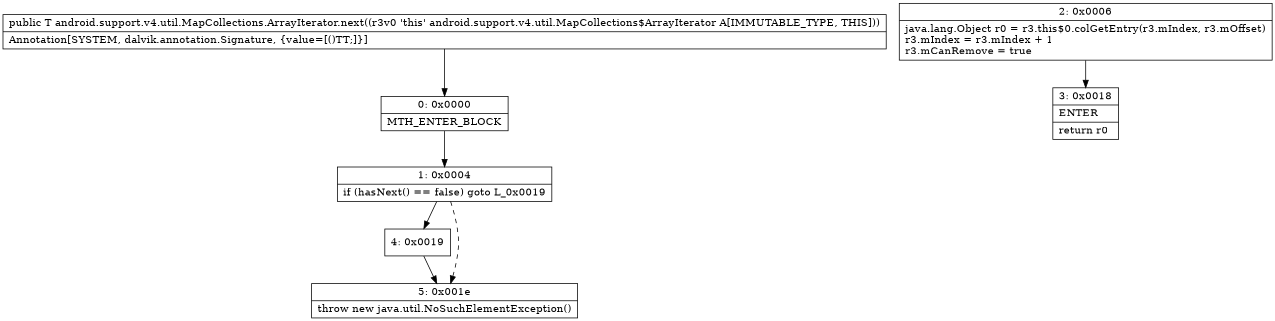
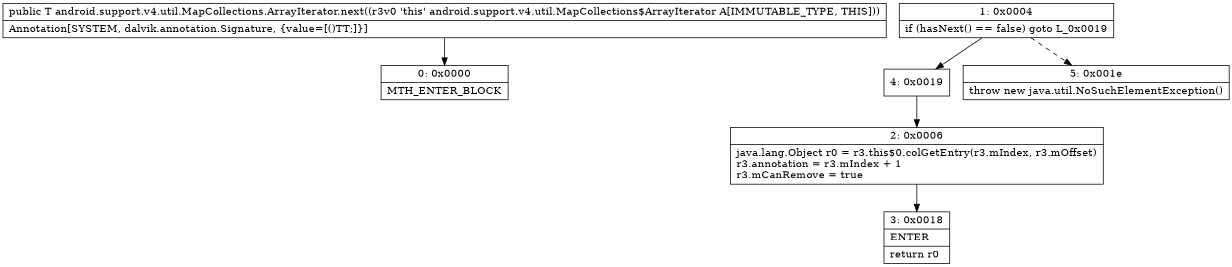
(980, 40) -> (819, 164)
(445, 145) -> none
(429, 266) -> (917, 108)
